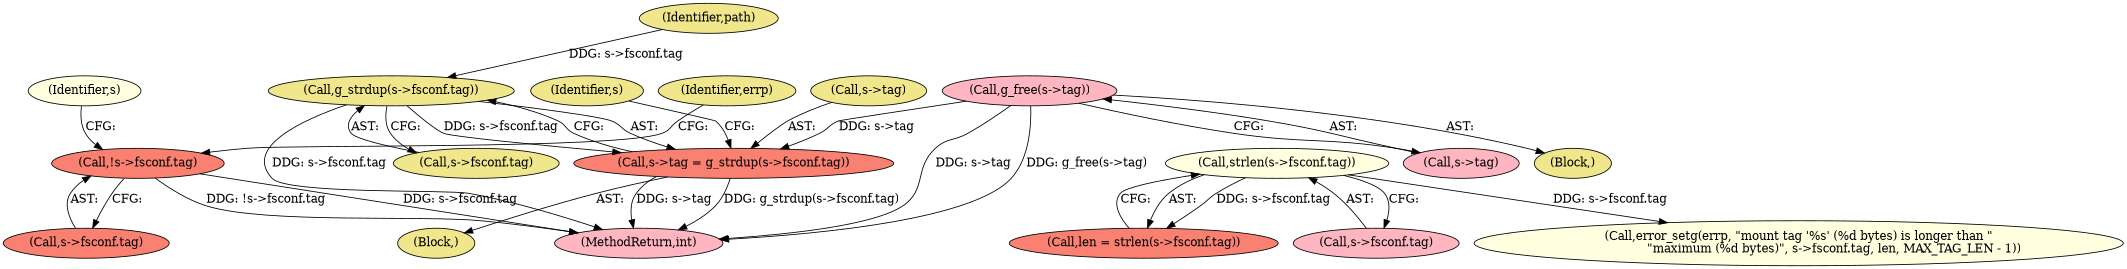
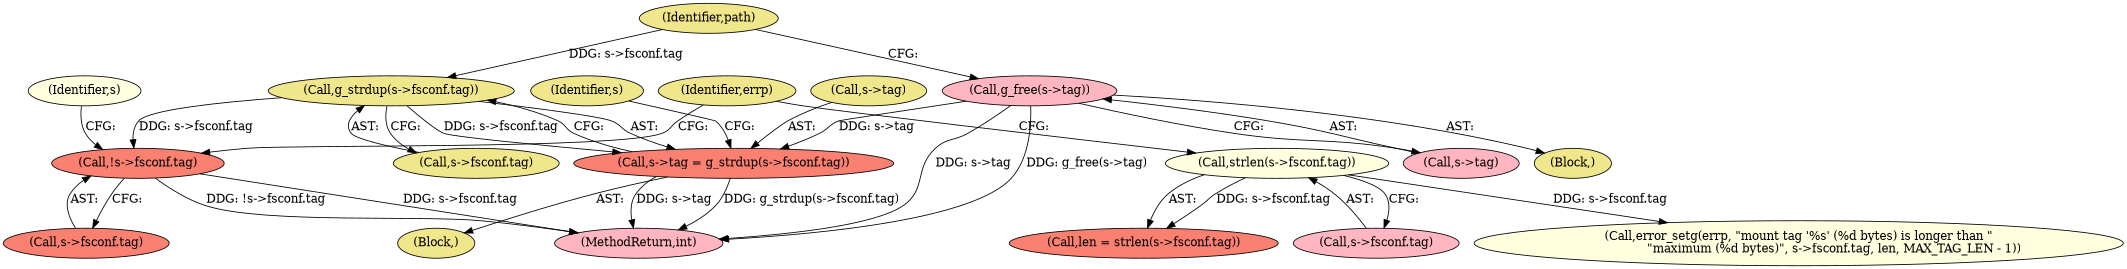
none -> (863, 53)
(1136, 186) -> (992, 129)
(373, 191) -> (199, 106)
